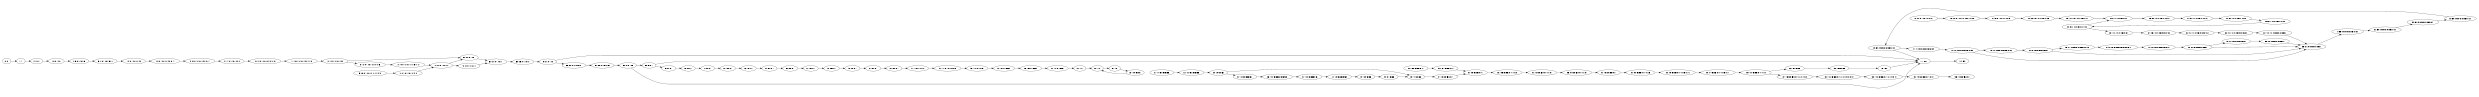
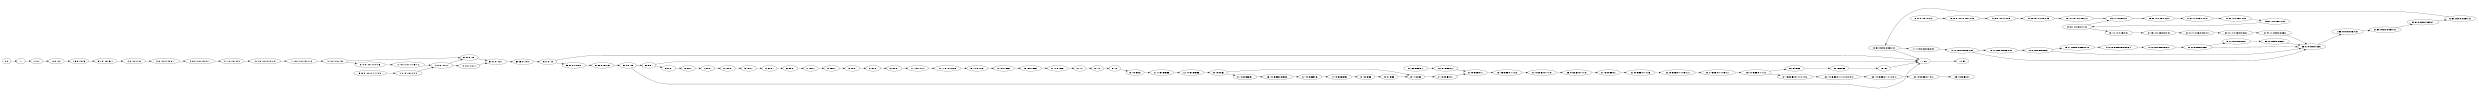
(2275, 33) -> (2275, 33)
(1115, 73) -> (1146, 73)
